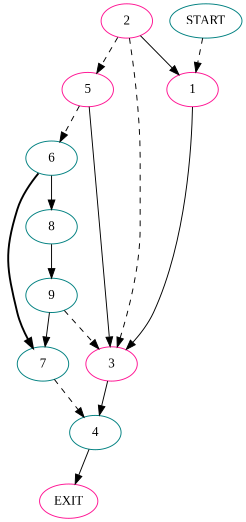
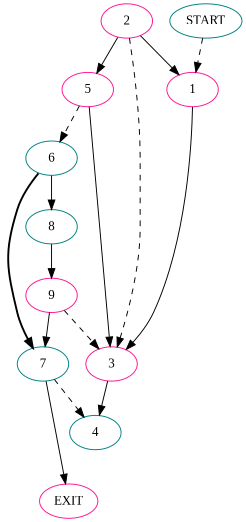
(110, 51) -> (110, 51)
(52, 295) -> (52, 295)
(84, 462) -> (55, 428)
